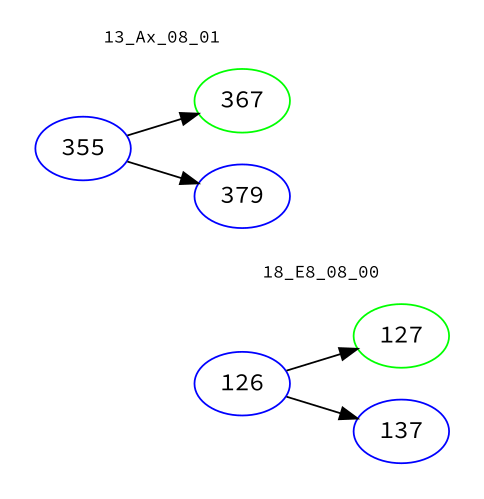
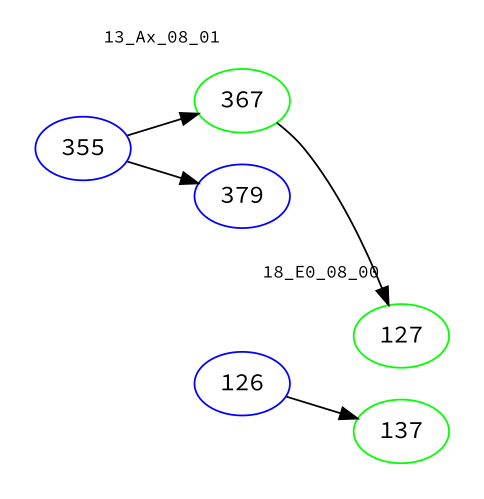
(322, 273) -> (322, 273)
(313, 362) -> (339, 199)
(401, 431) -> (401, 431)
